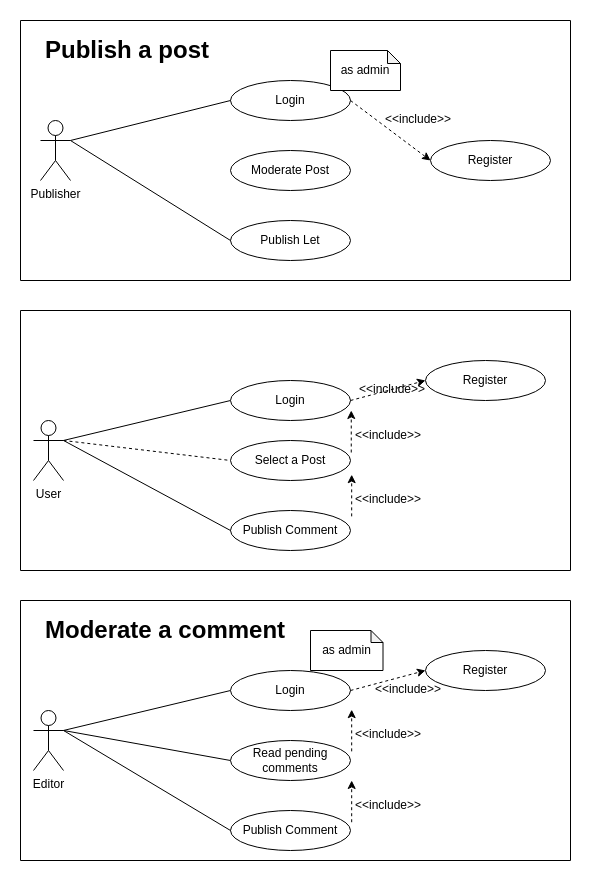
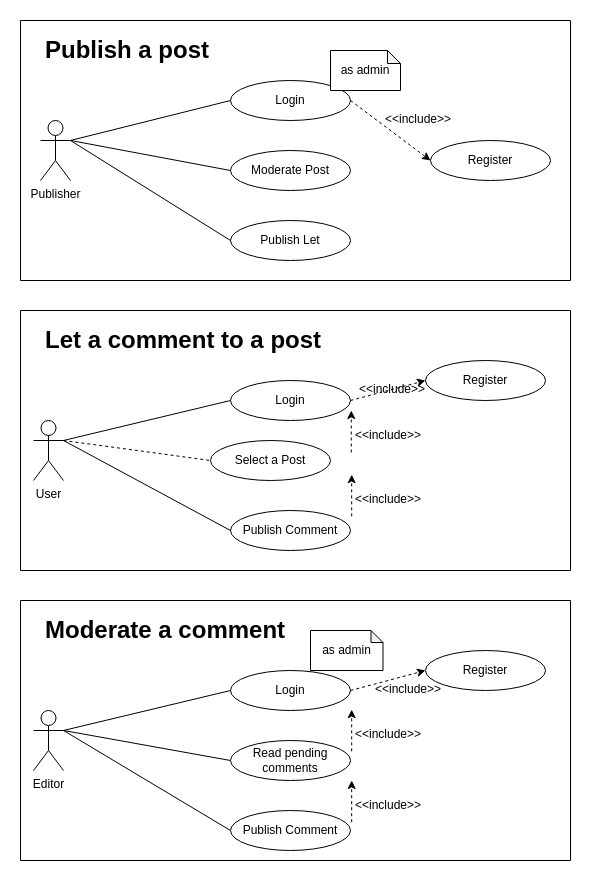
none -> (152, 156)
none -> (221, 341)
(291, 461) -> (271, 461)
